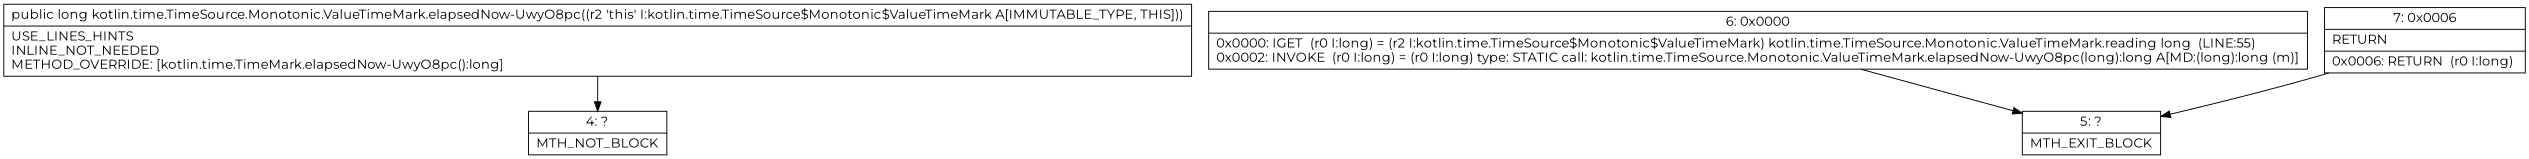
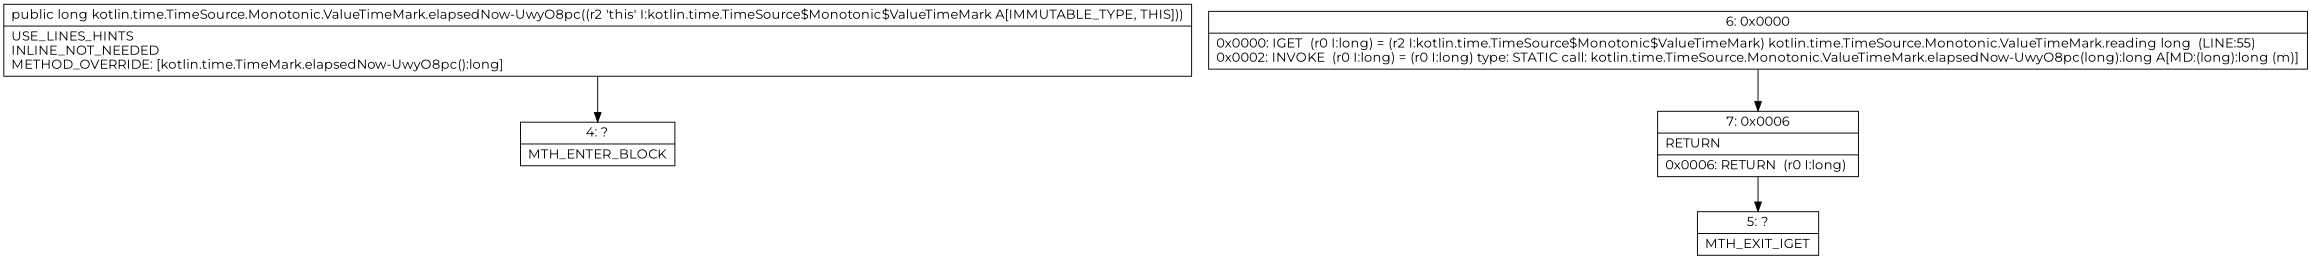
(1937, 90) -> (1758, 85)
(598, 144) -> (598, 154)
(2091, 144) -> (1758, 244)
